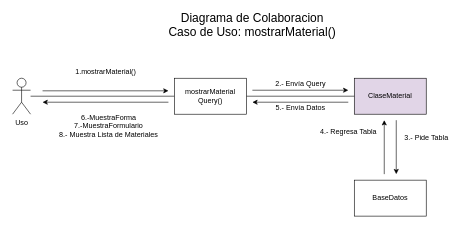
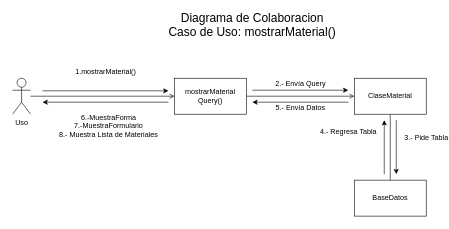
(171, 96) -> (170, 96)
(350, 96) -> (350, 96)
(390, 96) -> (390, 96)
none -> (390, 147)
